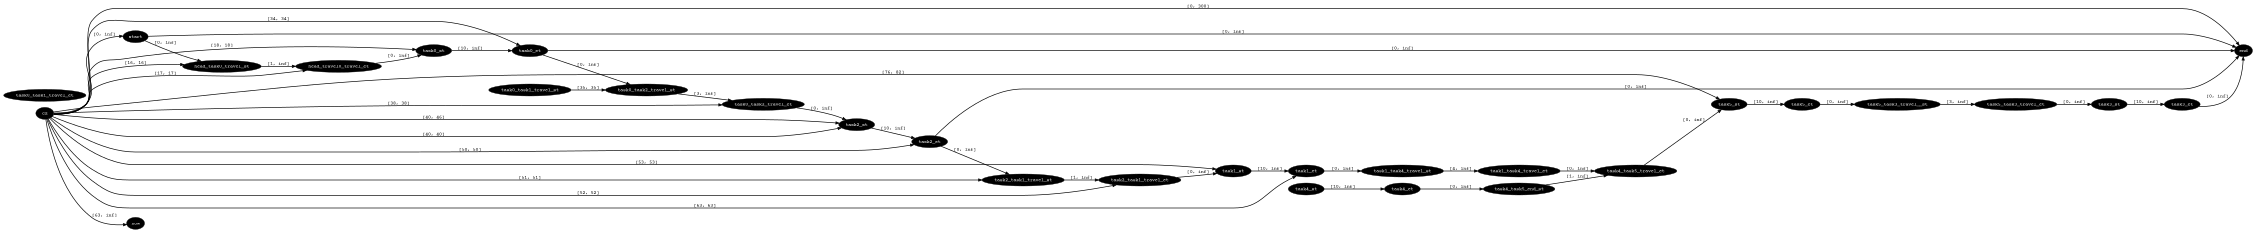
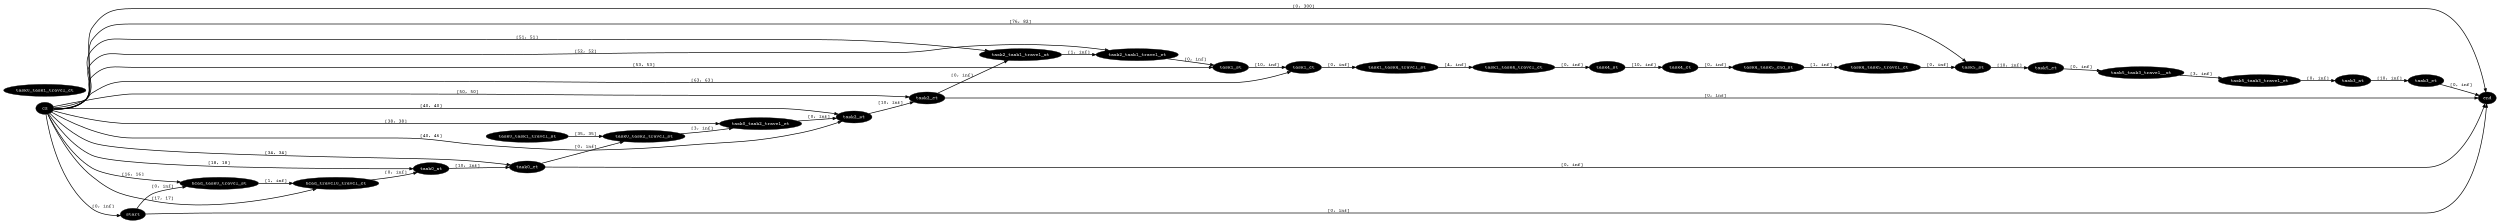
(1576, 171) -> (1570, 67)
(136, 223) -> none
